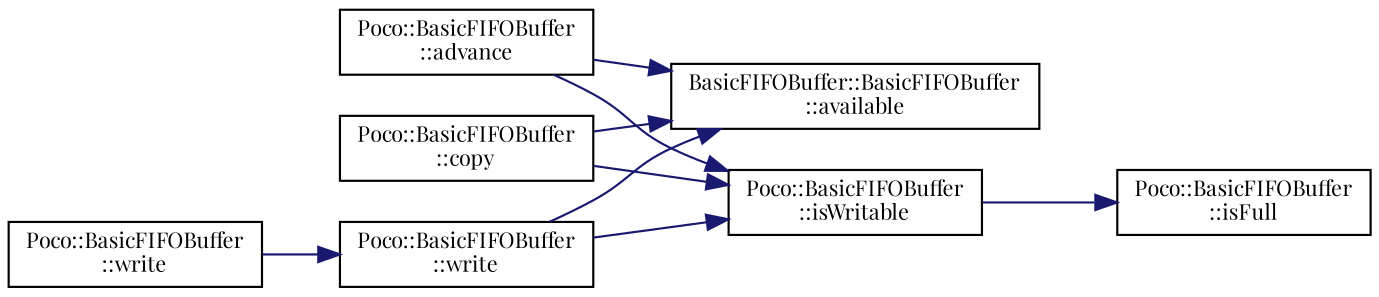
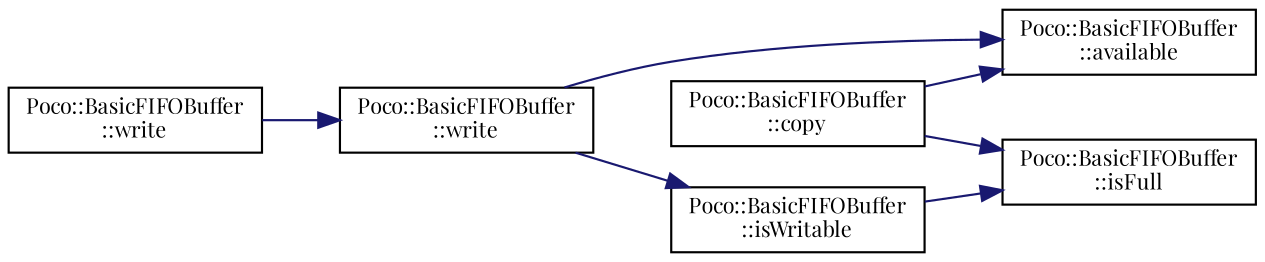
(467, 42) -> none
(855, 96) -> (1129, 42)
(653, 174) -> (953, 141)
